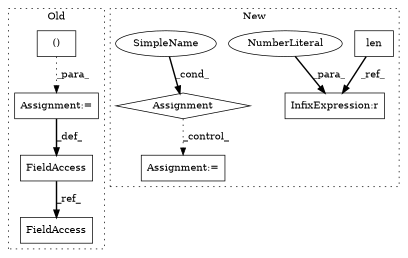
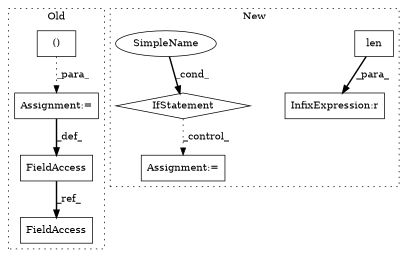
(285, 44) -> none
(373, 75) -> (373, 75)
(183, 106) -> (183, 106)
